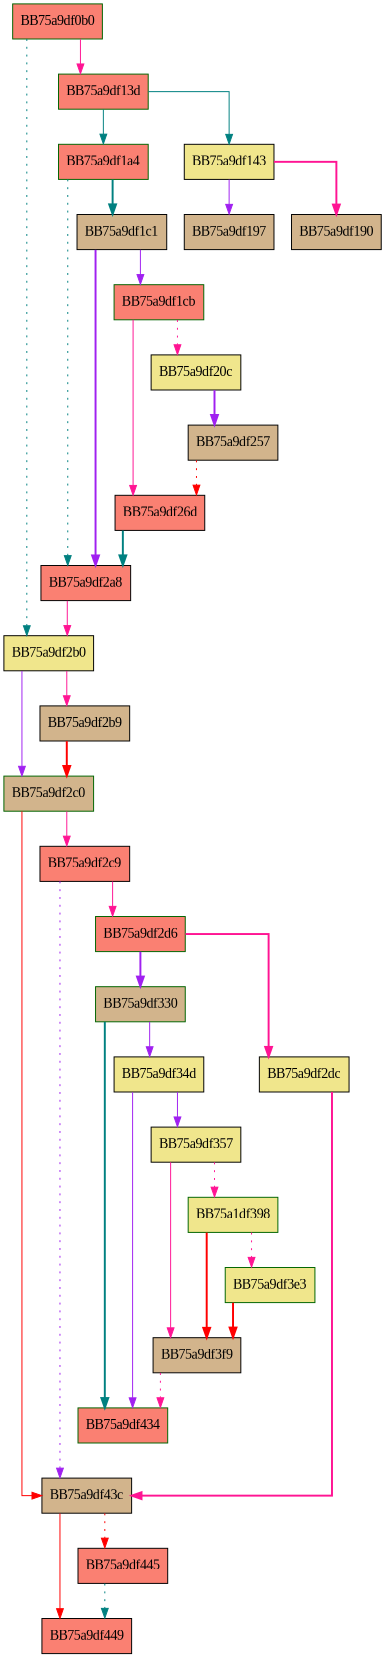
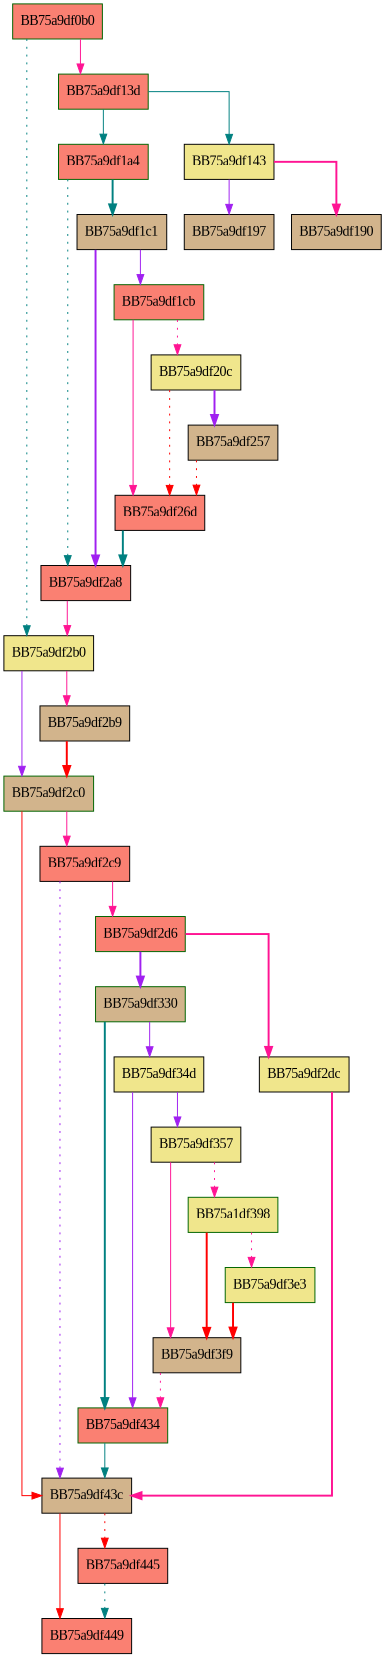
none -> (170, 438)
none -> (105, 1456)
